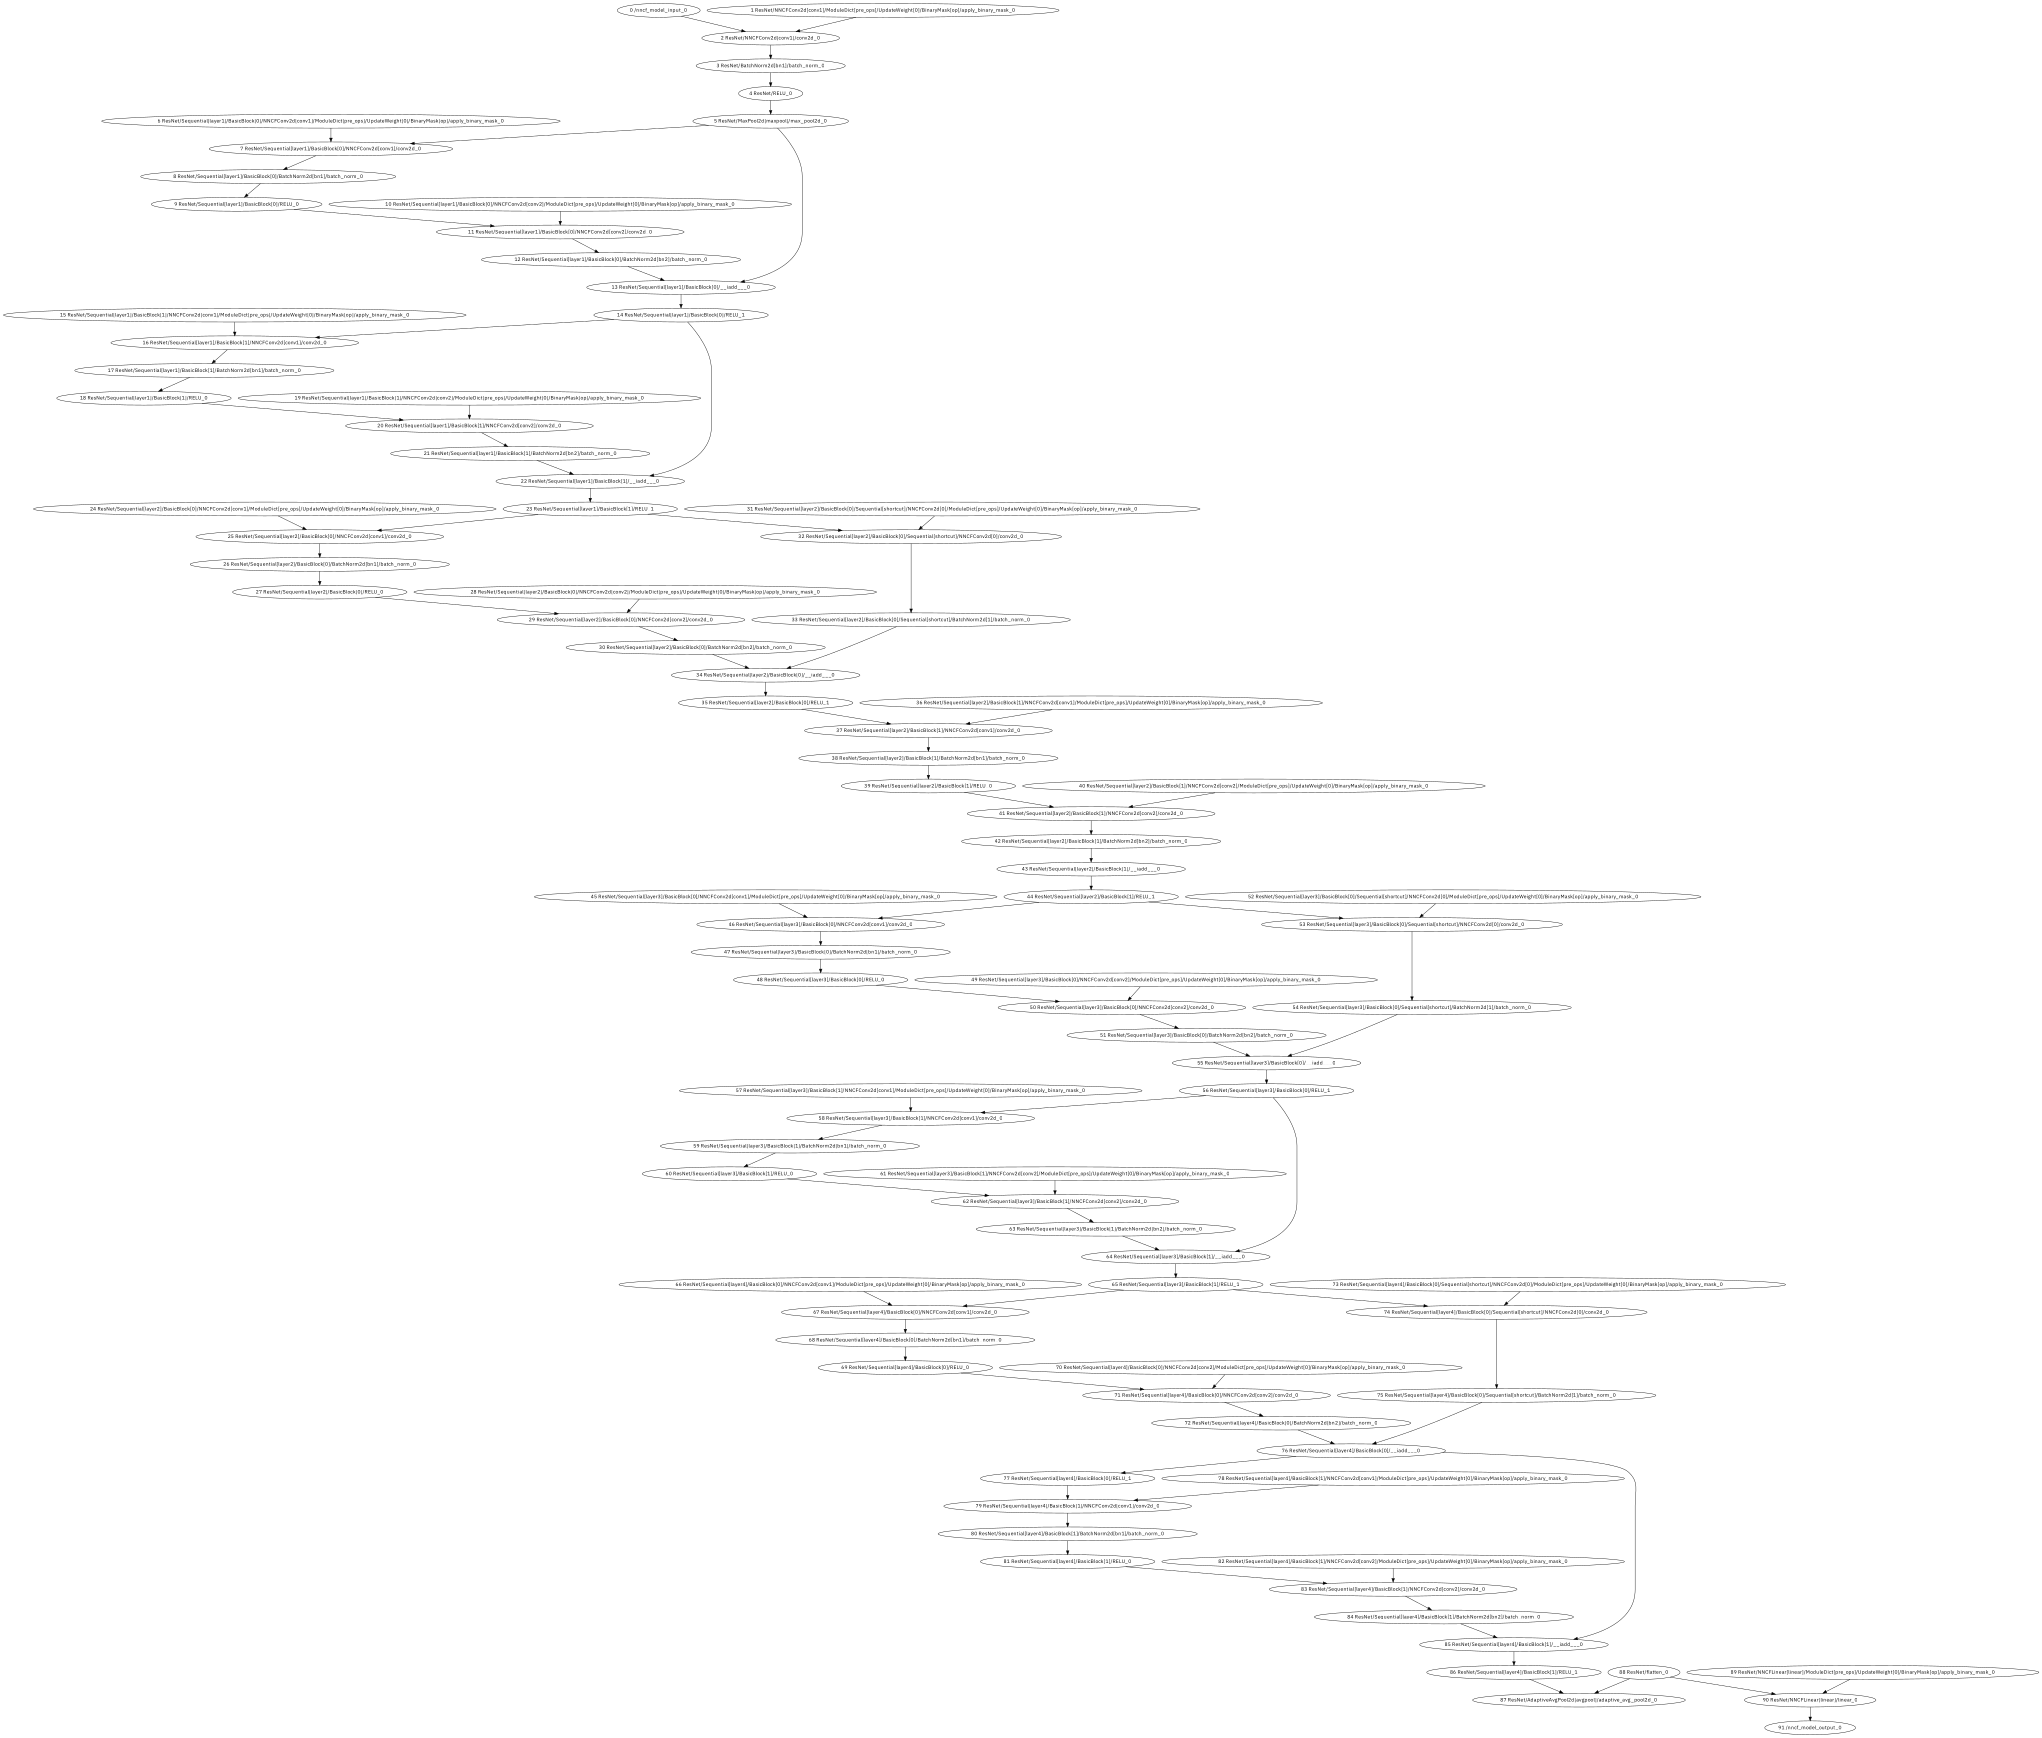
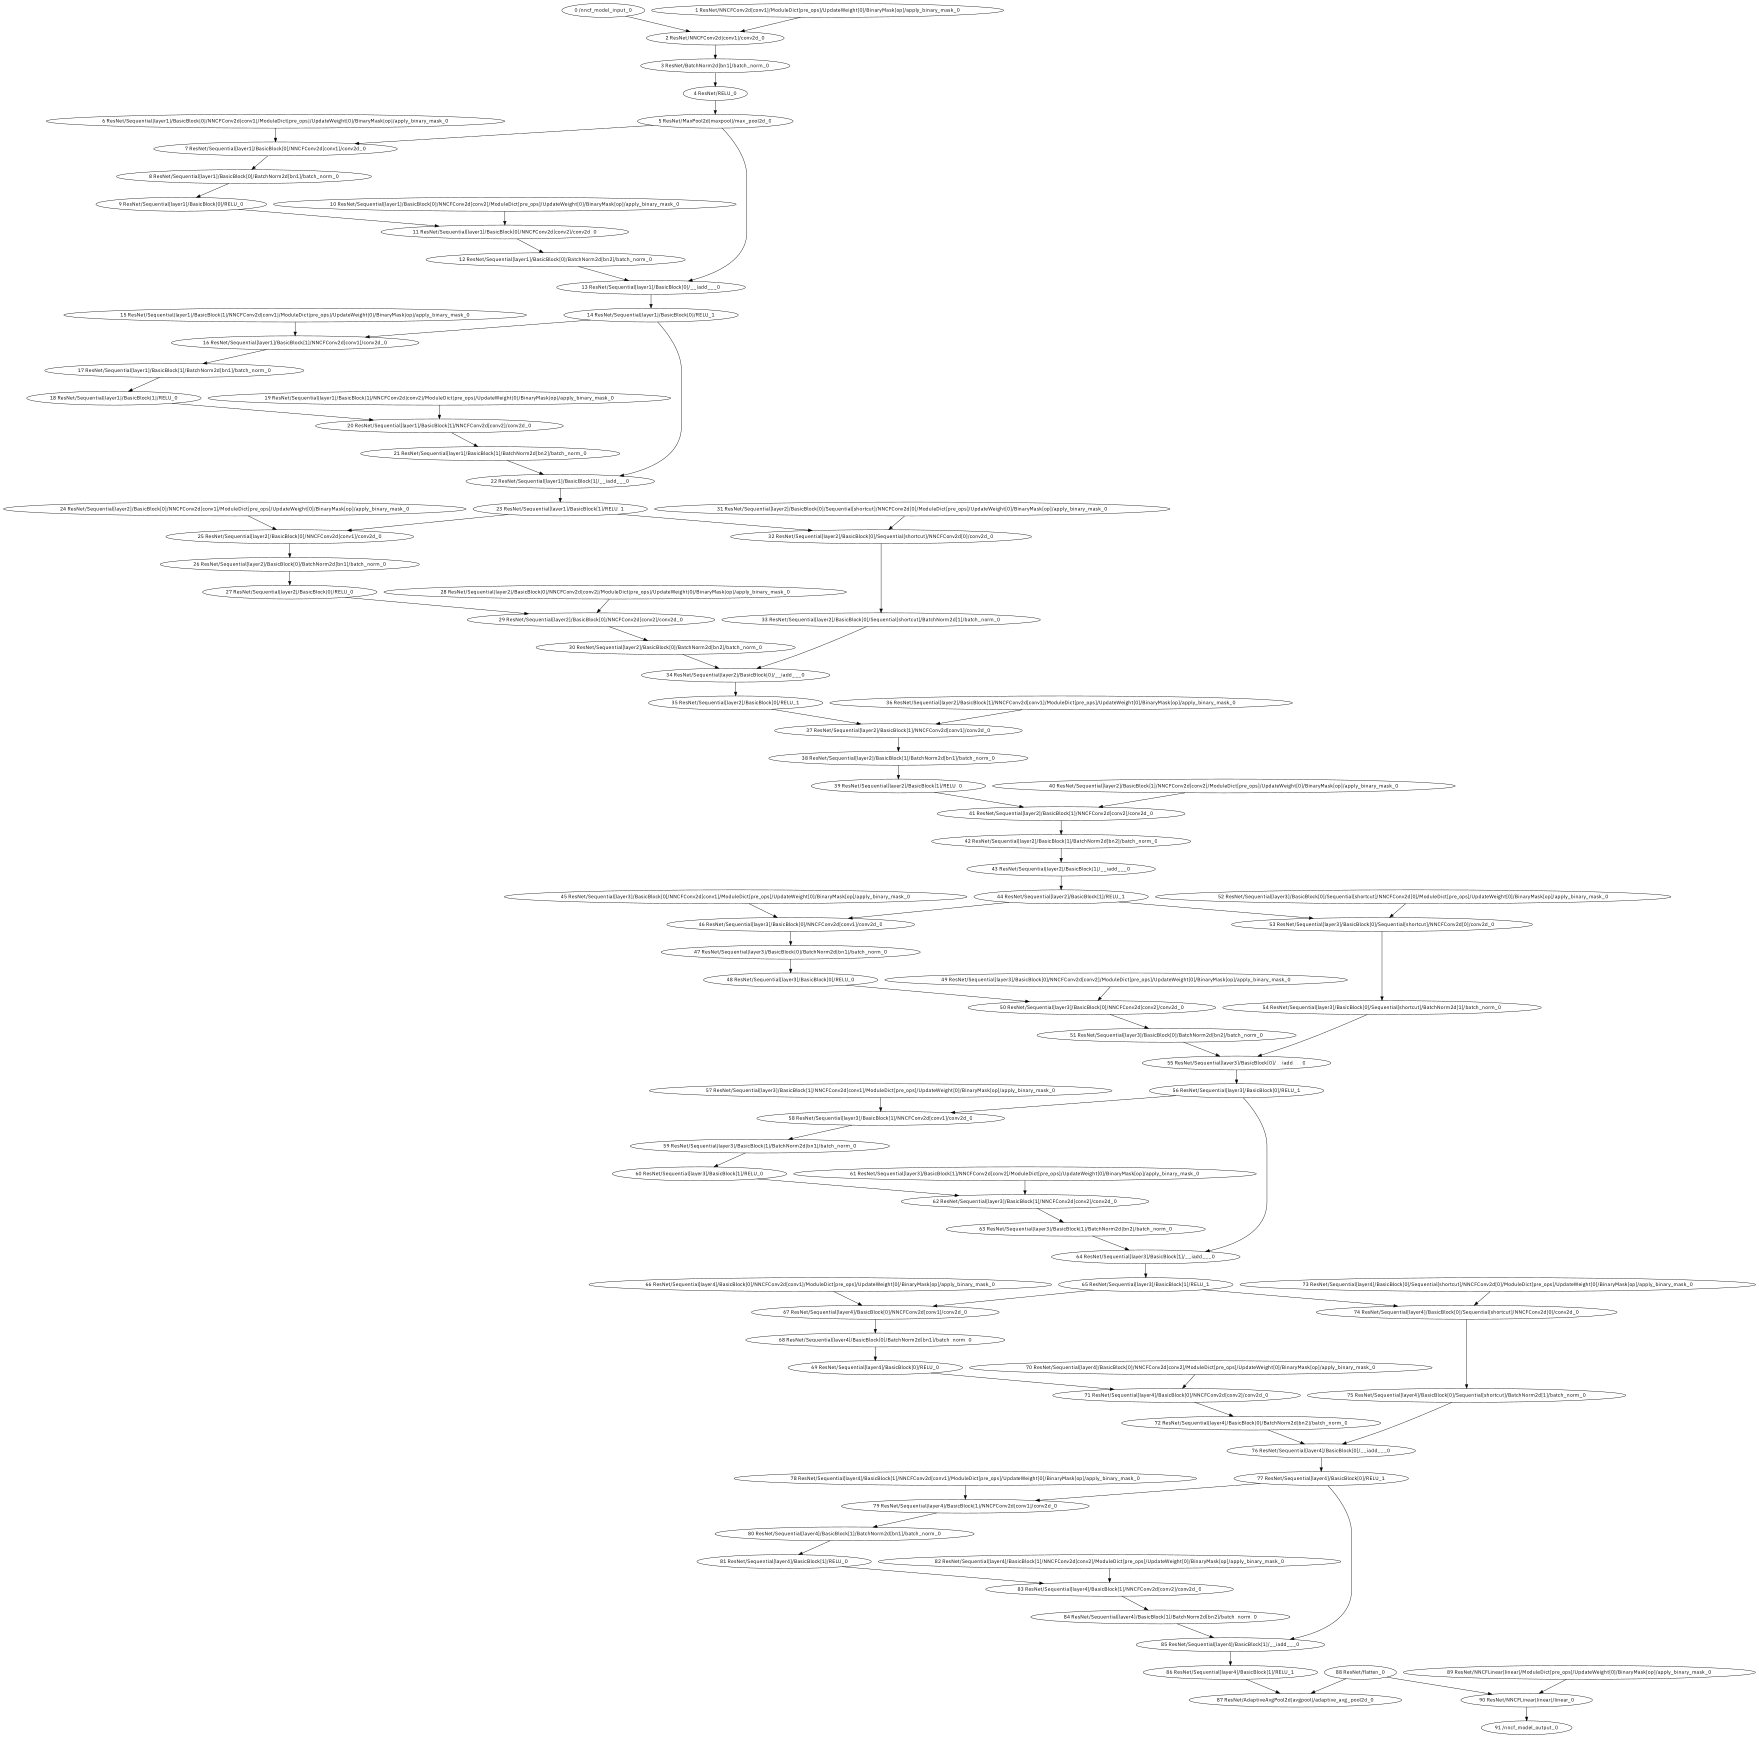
(1633, 1477) -> (1352, 1575)
